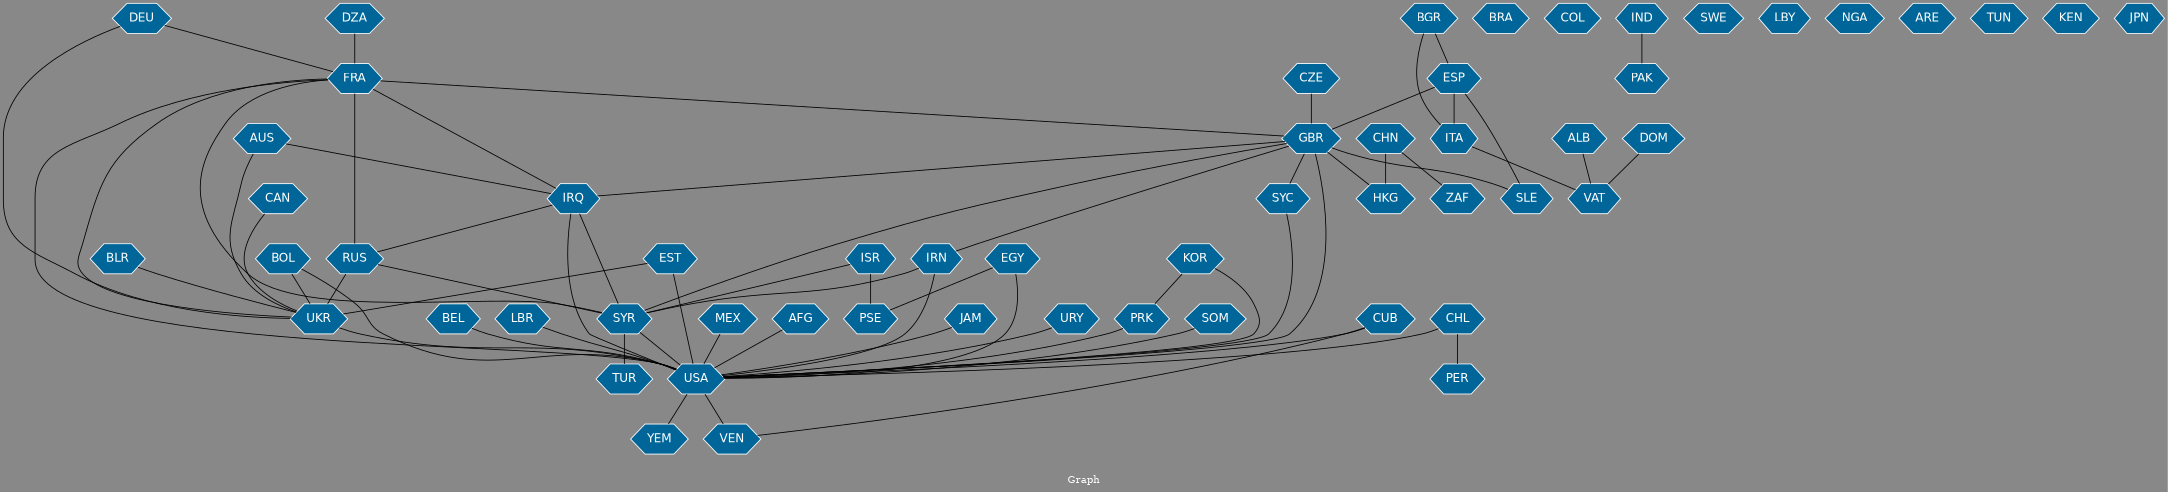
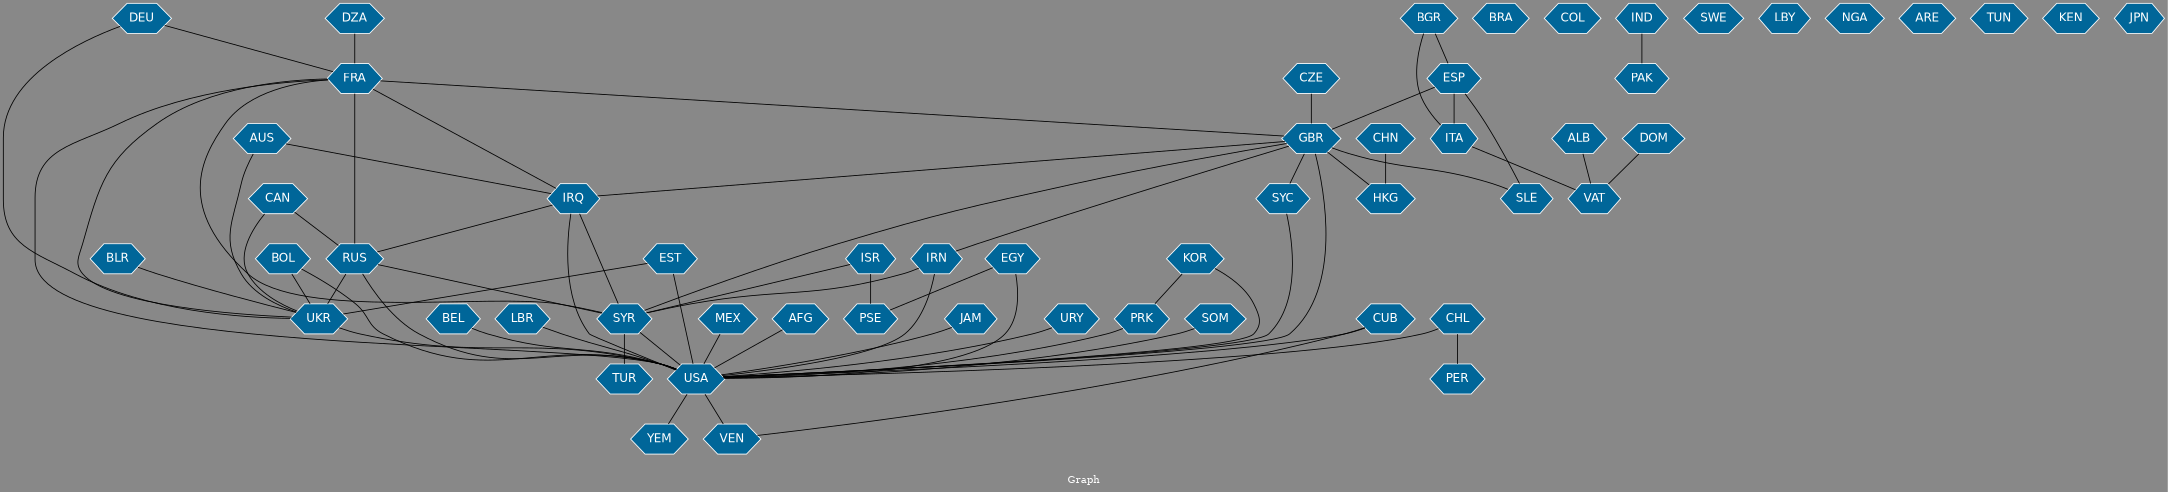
(1457, 199) -> none
none -> (317, 229)
none -> (471, 353)
